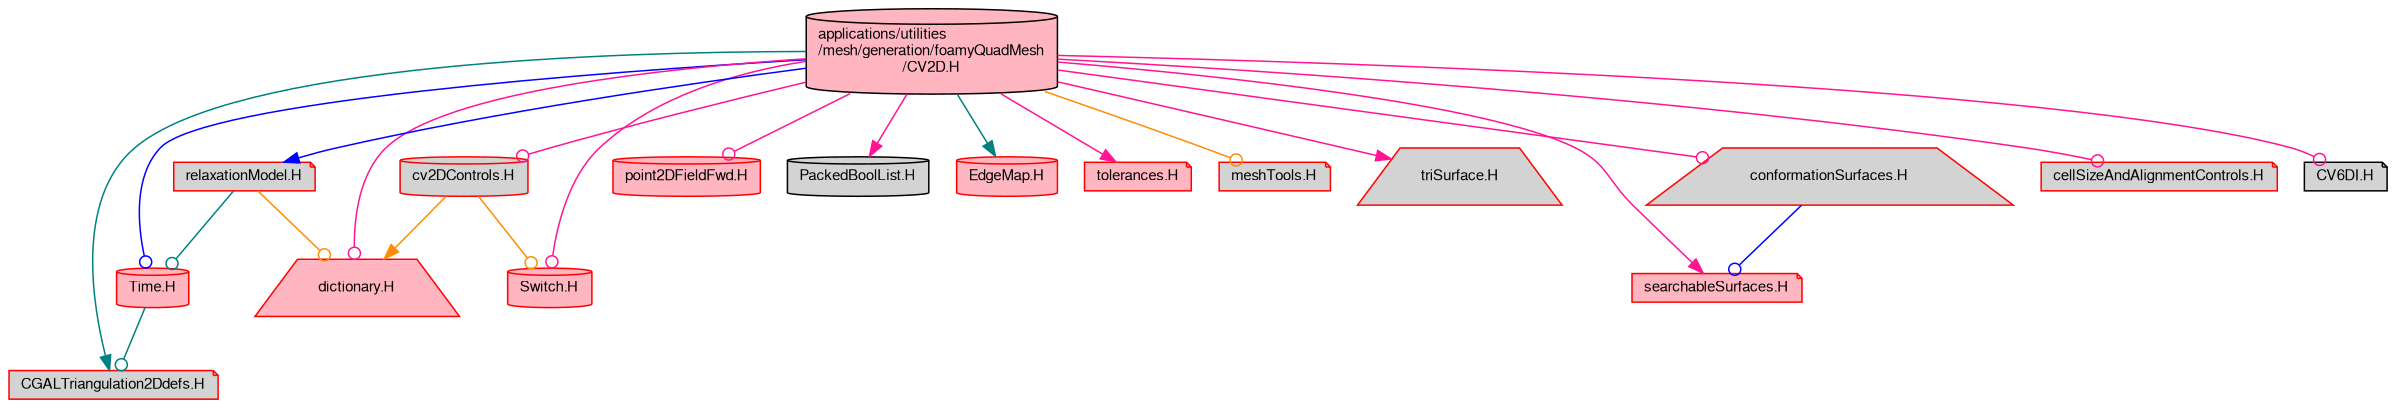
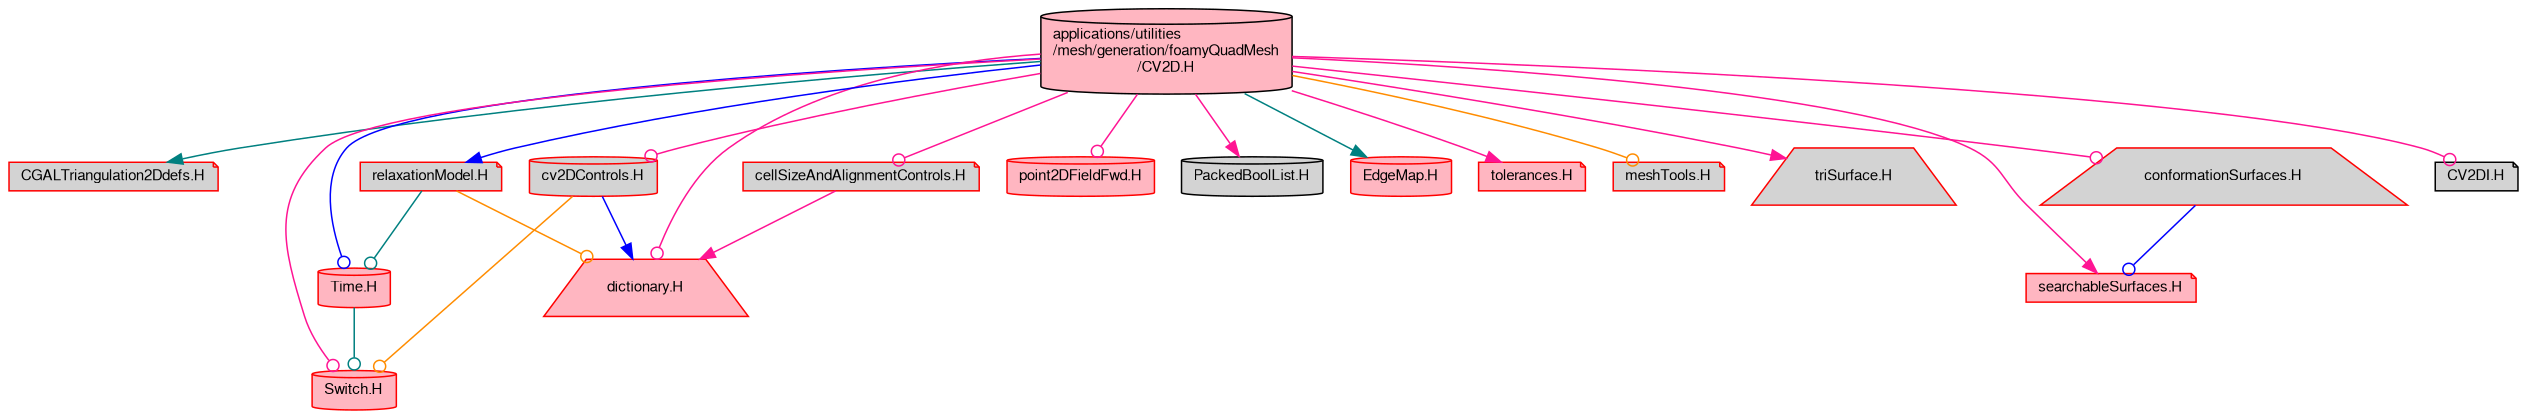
(2346, 177) -> (2477, 177)
(421, 222) -> (614, 221)
none -> (775, 222)
(134, 334) -> (354, 333)
